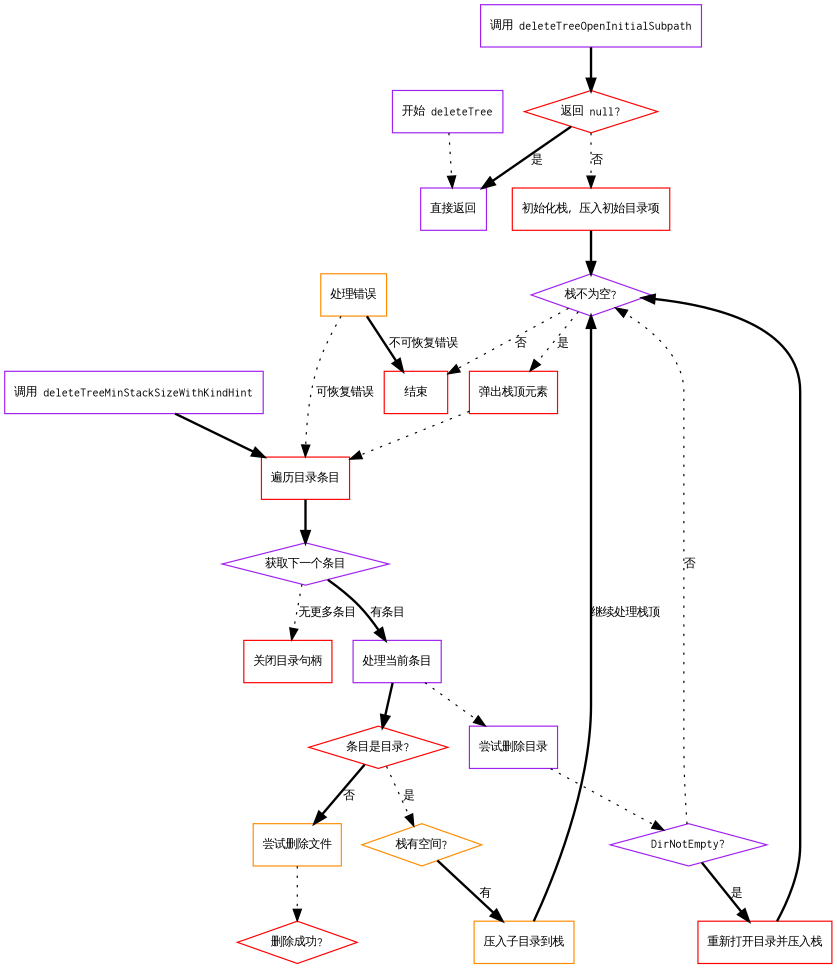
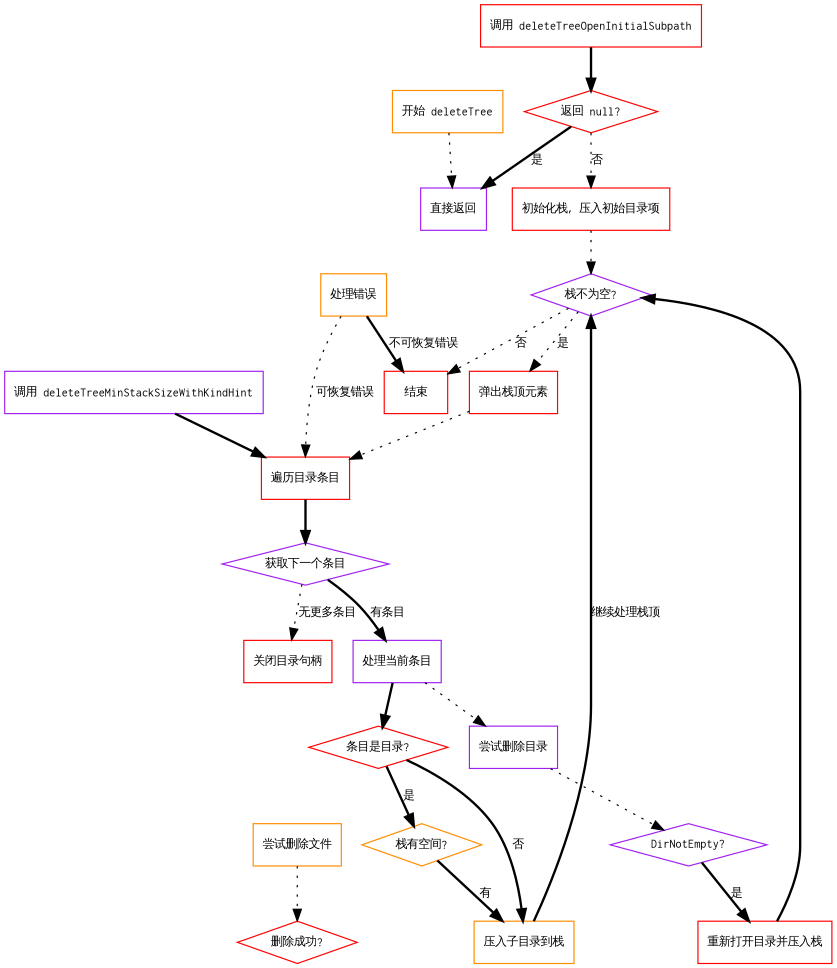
(591, 26) -> (591, 26)
(448, 112) -> (448, 112)
(591, 246) -> (591, 246)
(684, 557) -> none
(343, 789) -> (487, 817)
(398, 791) -> (398, 791)
